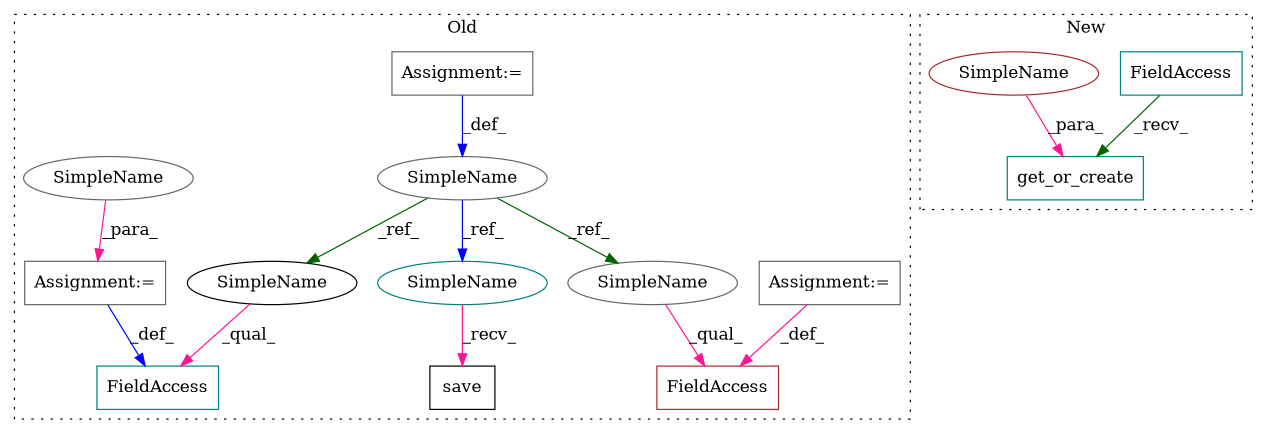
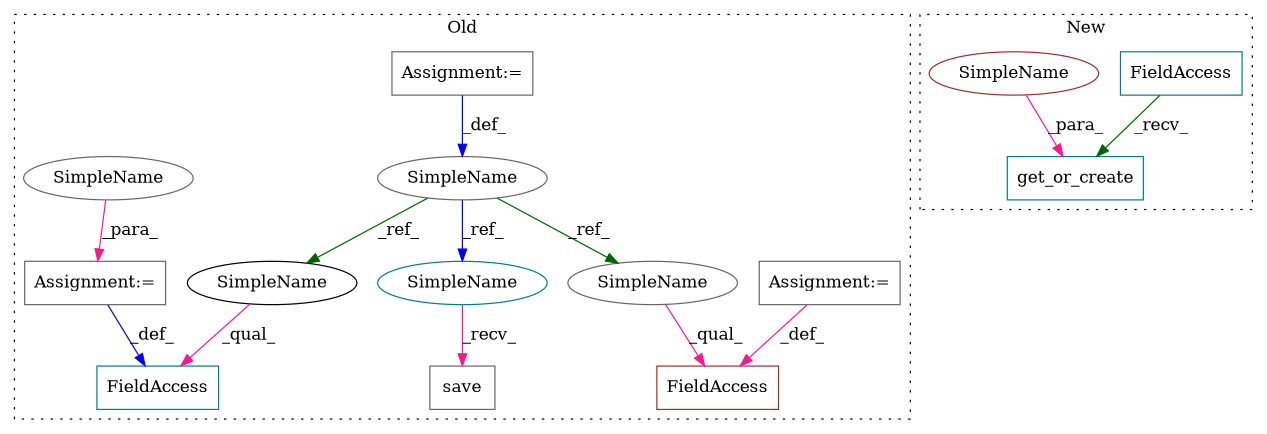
(462, 388) -> (462, 388)
